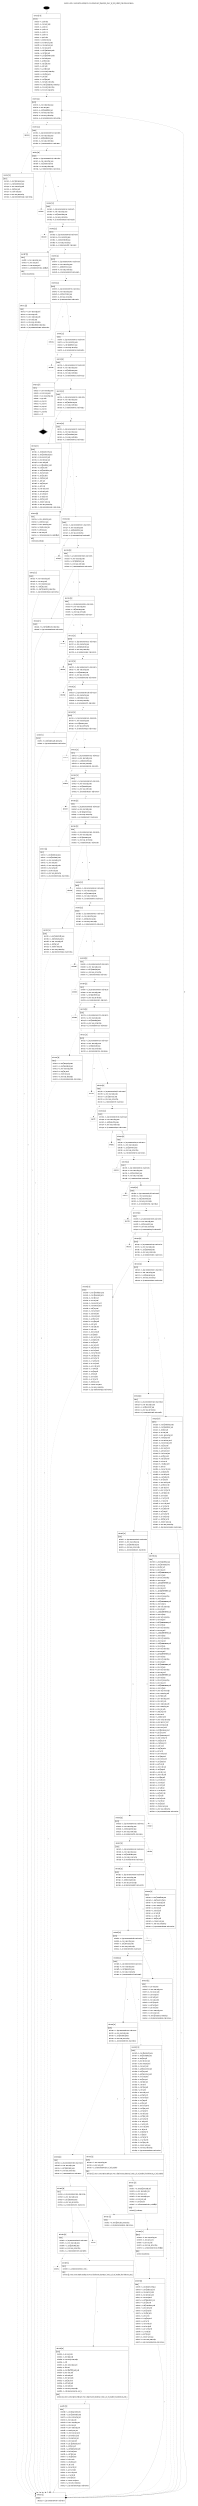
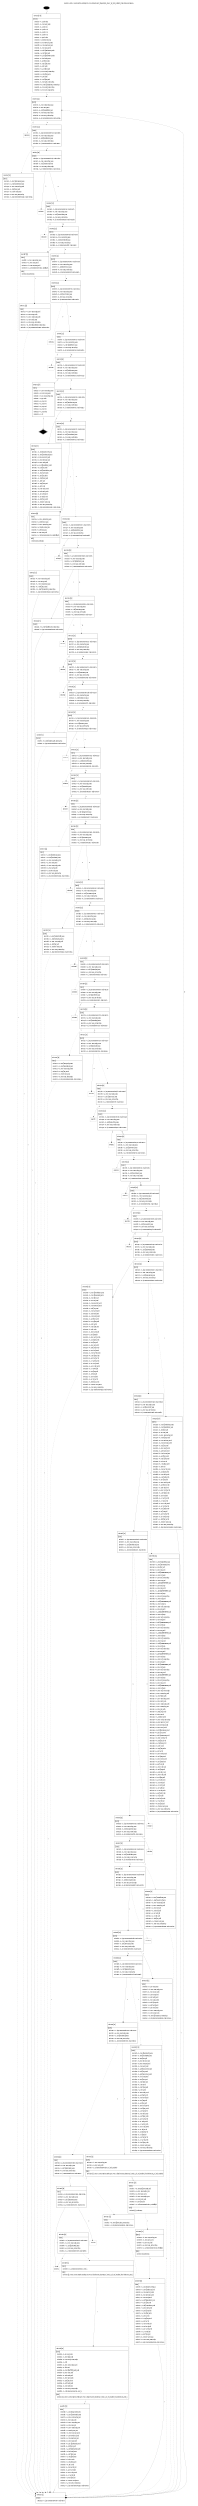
(72, 2220) -> (55, 2236)
